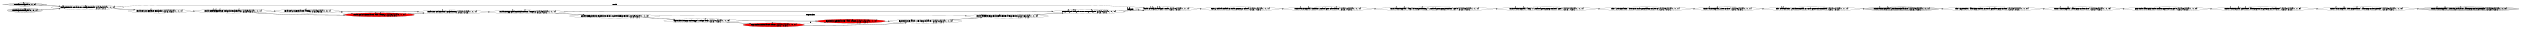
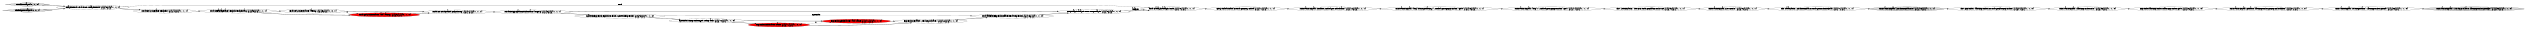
(25, 10) -> (27, 10)
